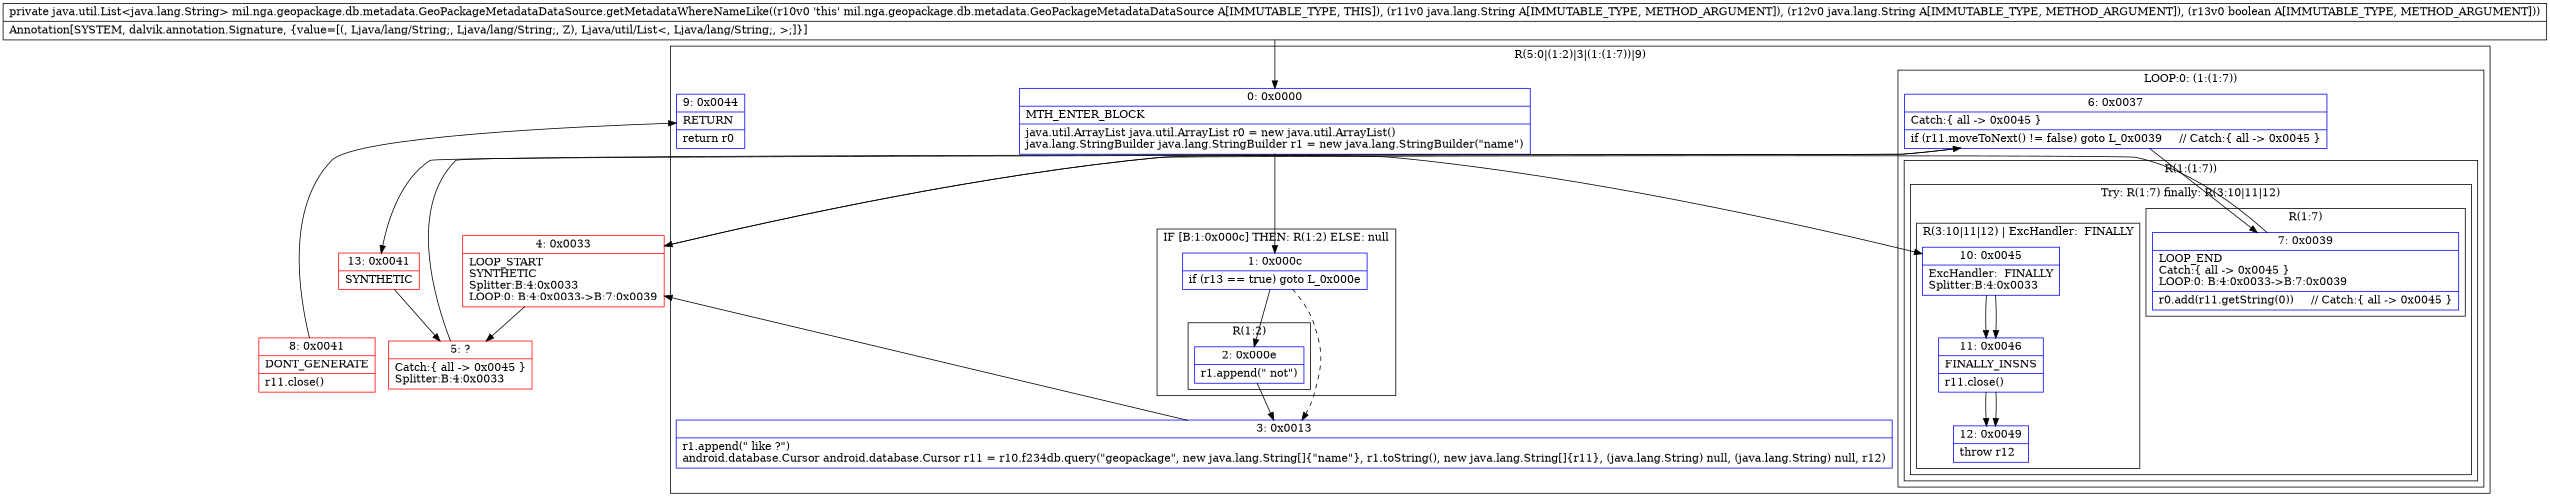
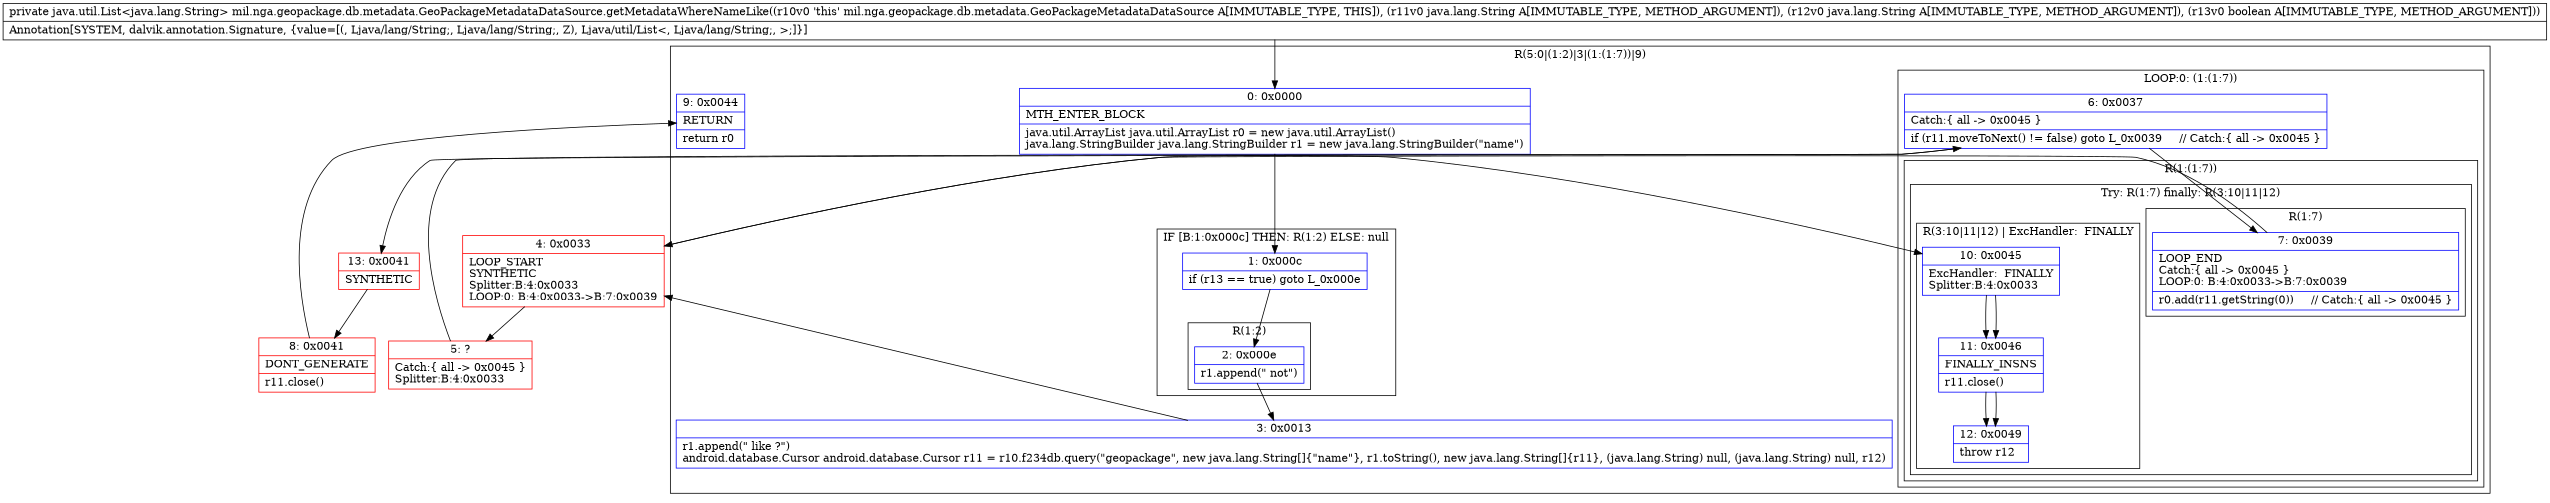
(415, 312) -> (353, 310)
(1320, 349) -> none
